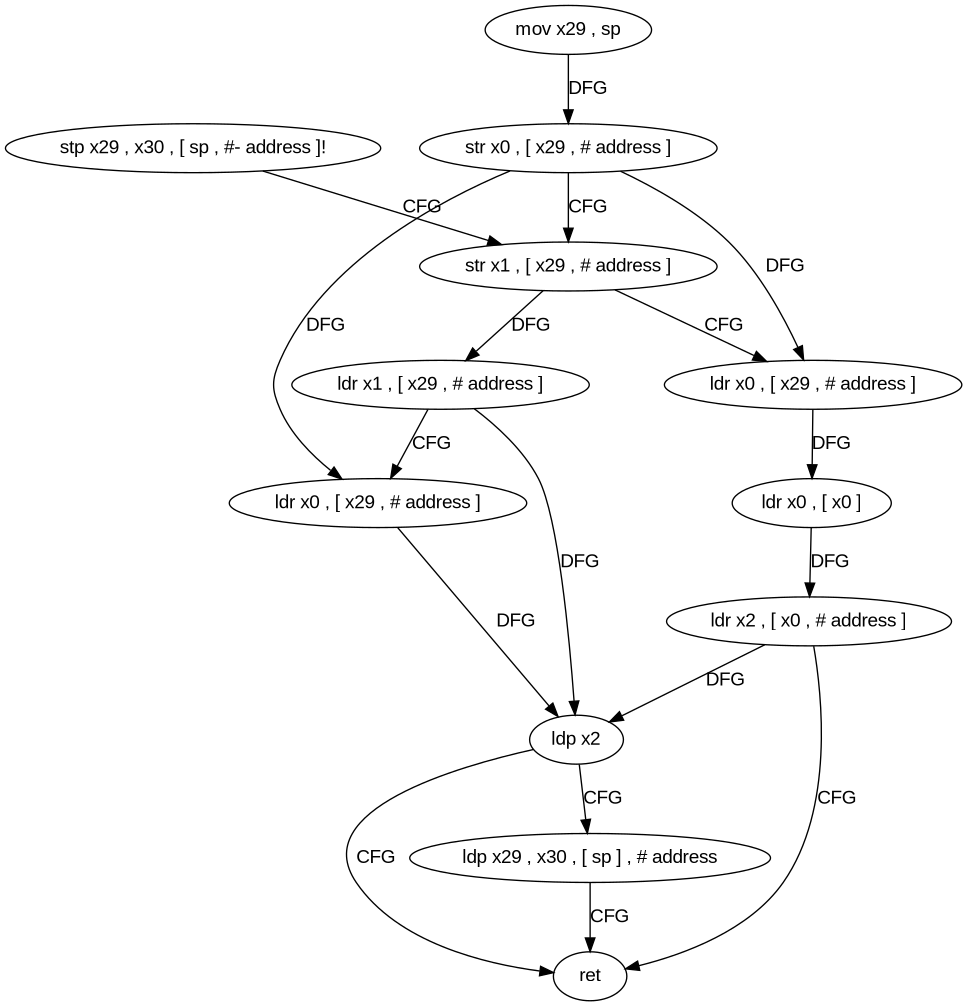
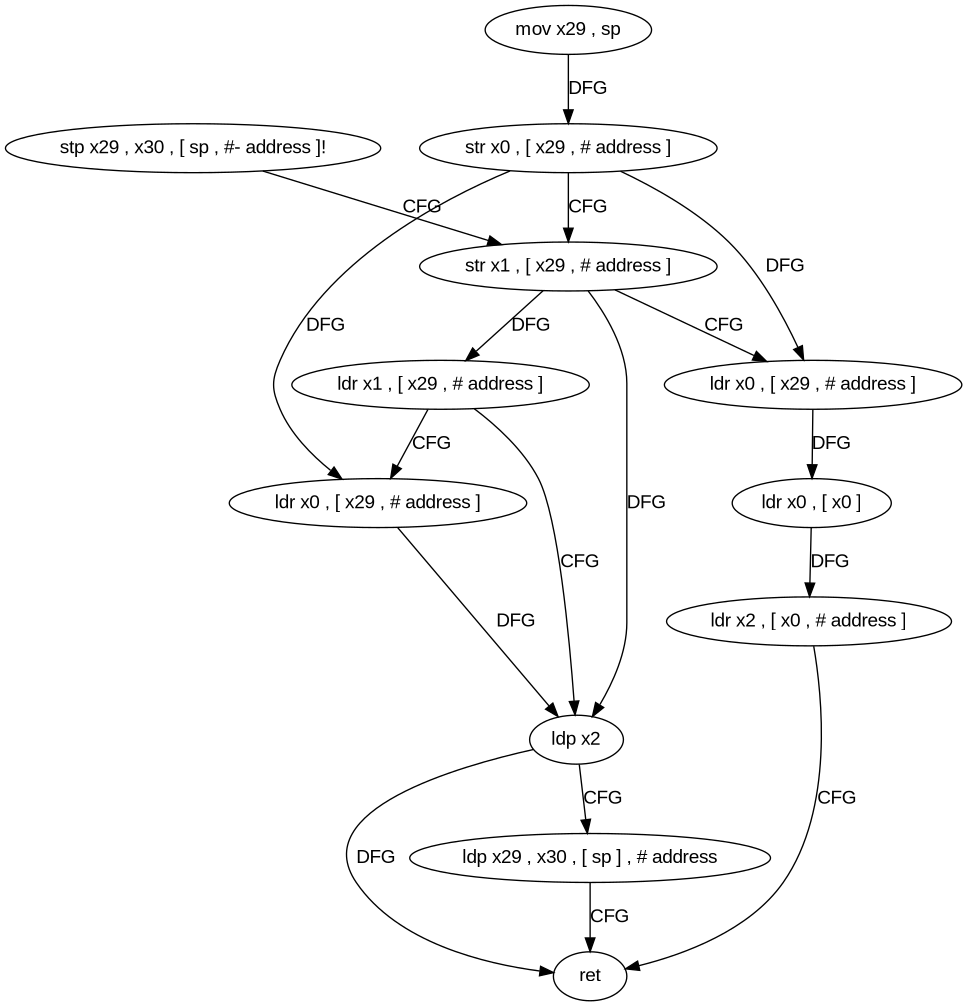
(581, 562) -> (581, 562)
(693, 680) -> (627, 496)
(377, 858) -> (377, 858)
